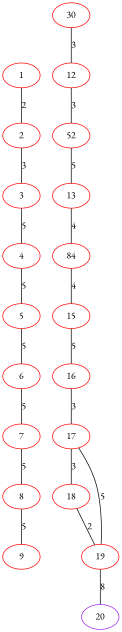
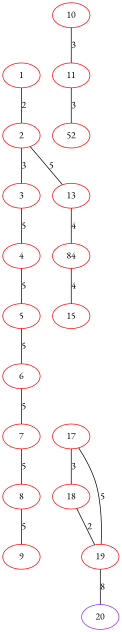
(71, 15) -> (71, 15)
(71, 75) -> (71, 75)
(71, 166) -> (46, 166)
(71, 376) -> none
